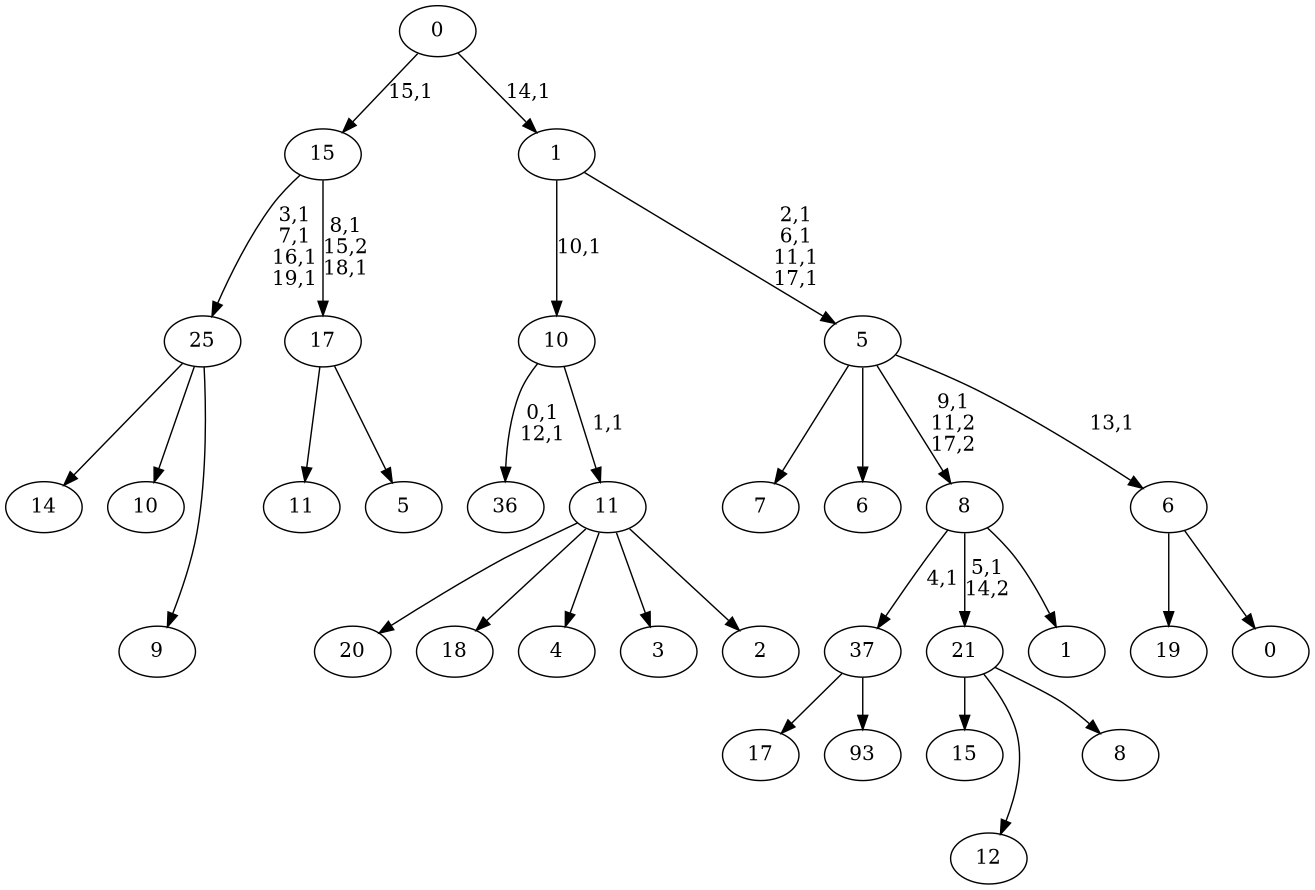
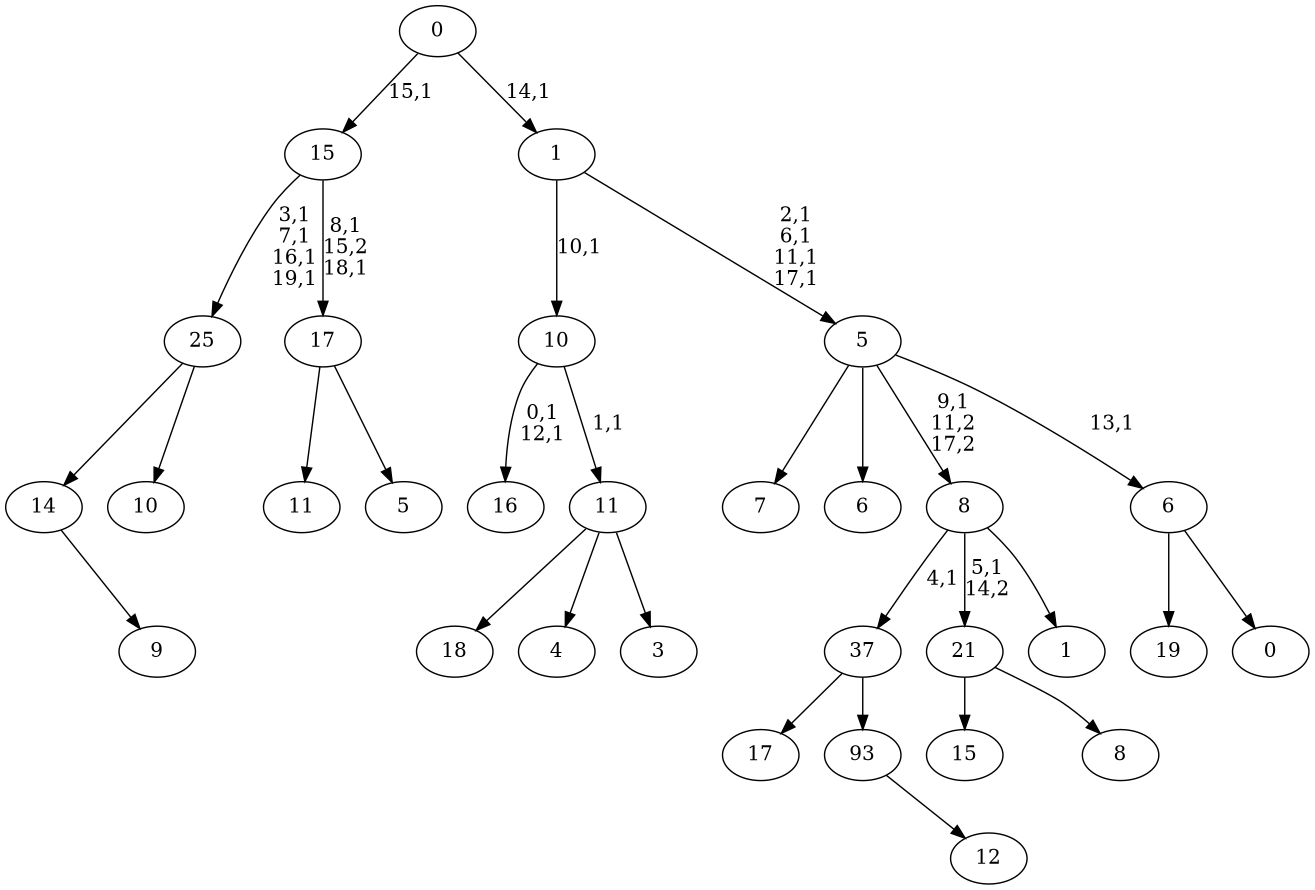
(202, 492) -> (96, 574)
(506, 507) -> (506, 507)
(353, 652) -> none
(761, 652) -> none
(1019, 744) -> (920, 802)
